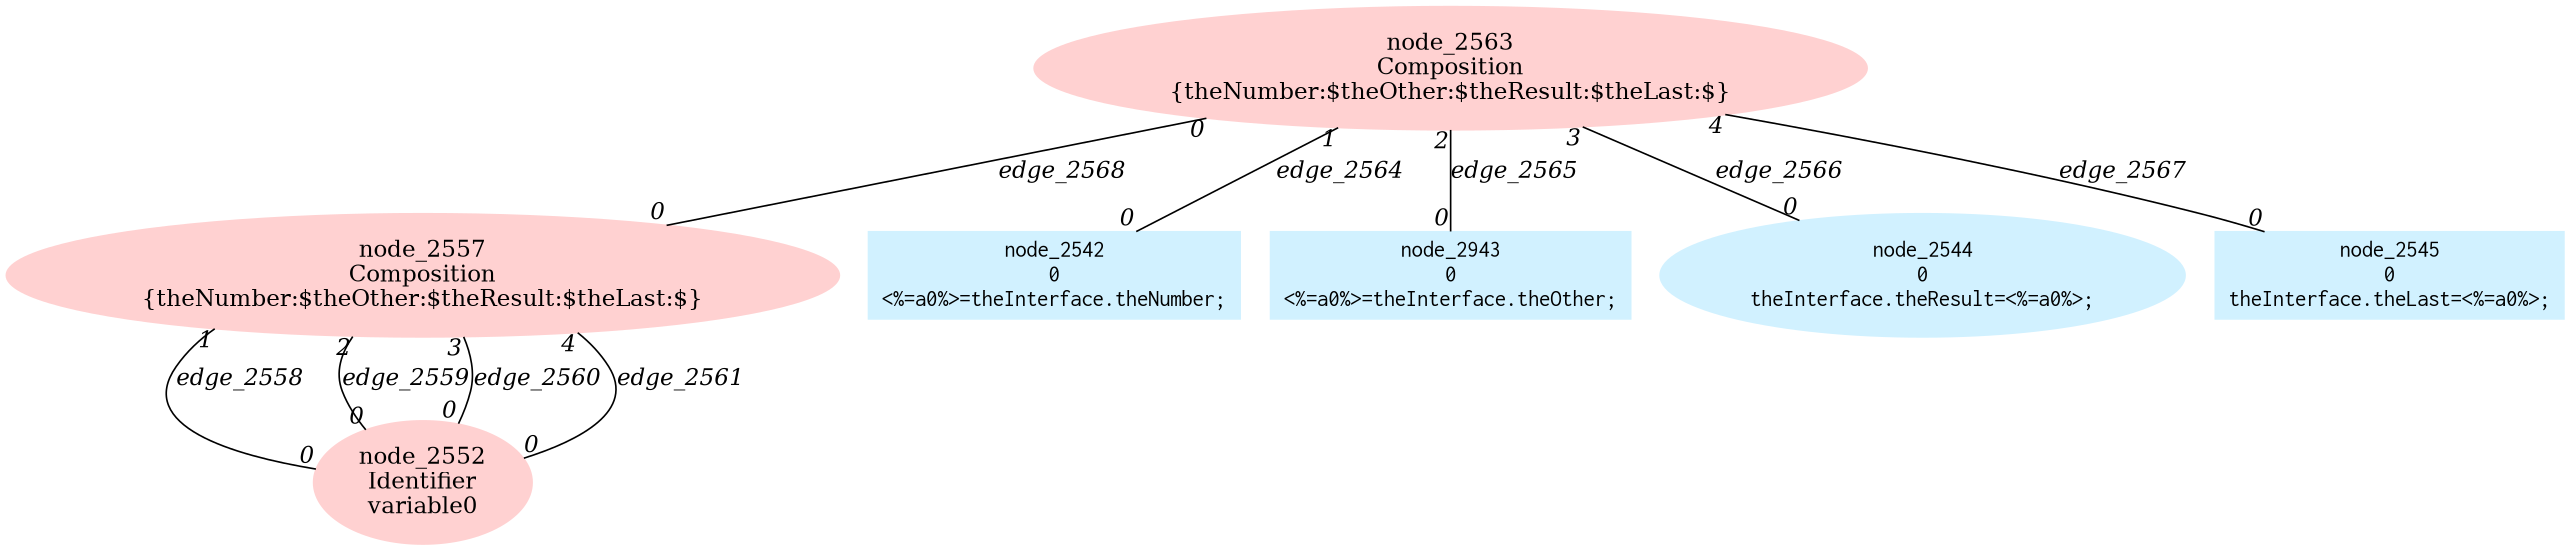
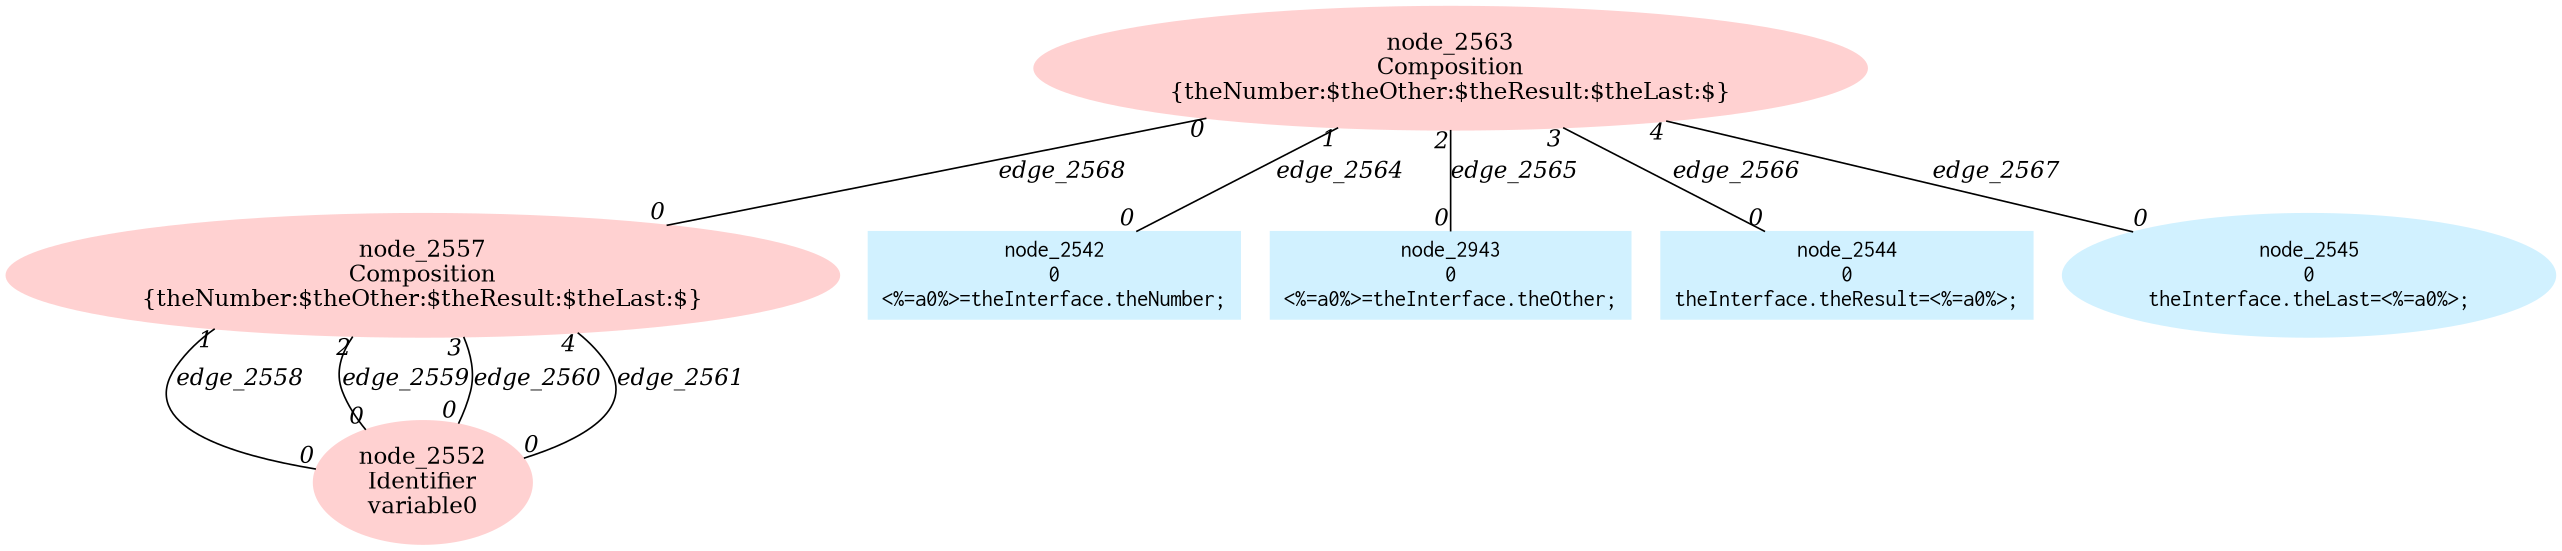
(1923, 275) -> (1847, 275)
(2390, 275) -> (2309, 275)
